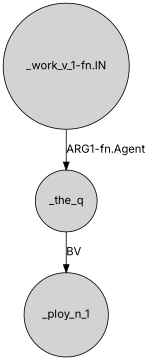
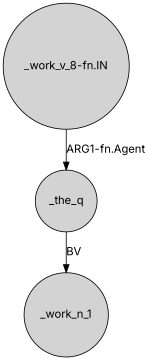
(66, 66) -> (66, 66)
(66, 315) -> (66, 315)
